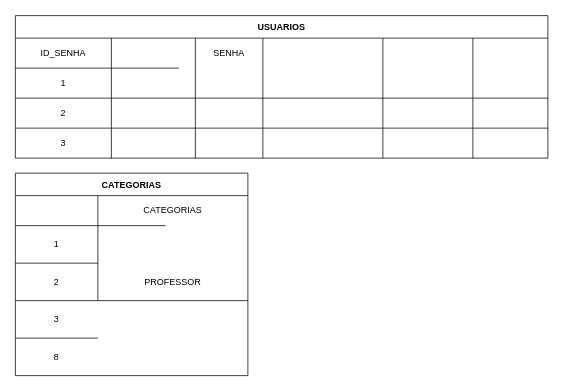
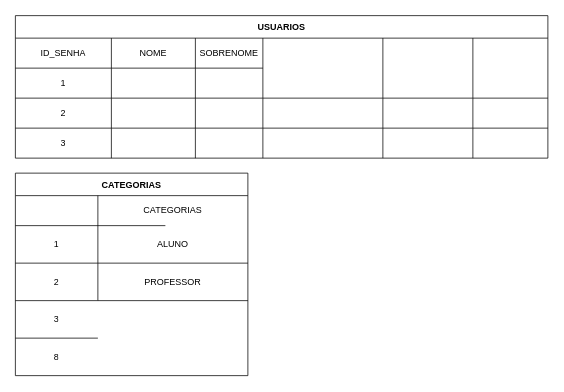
none -> (153, 53)
(229, 53) -> (229, 53)
none -> (173, 244)
